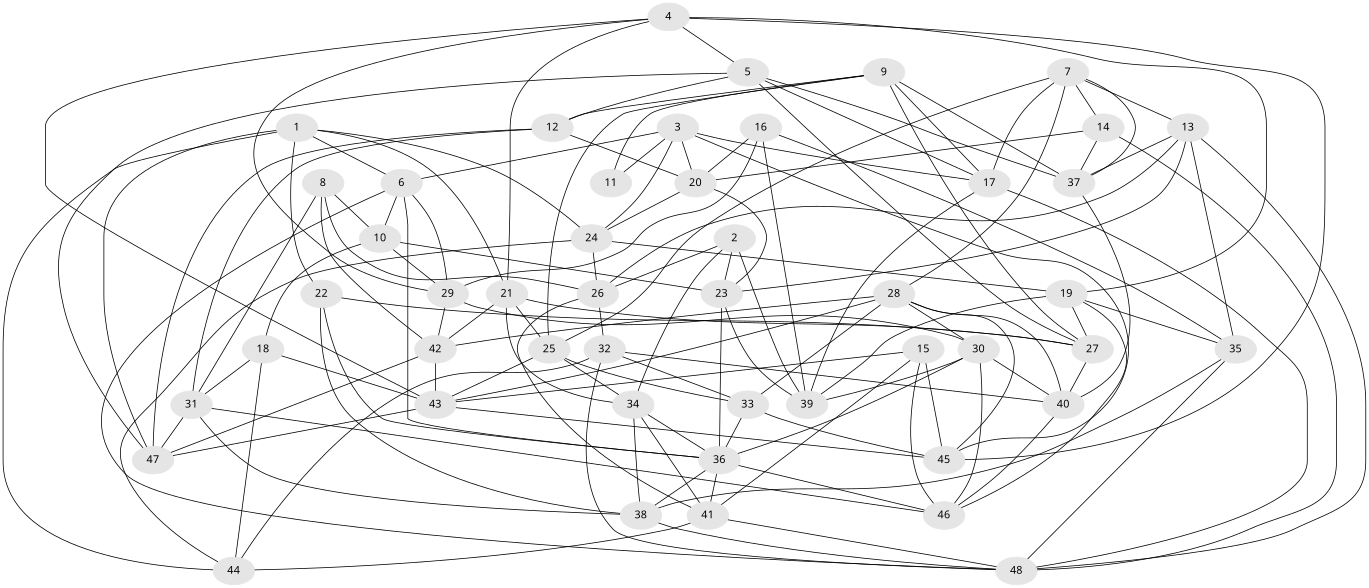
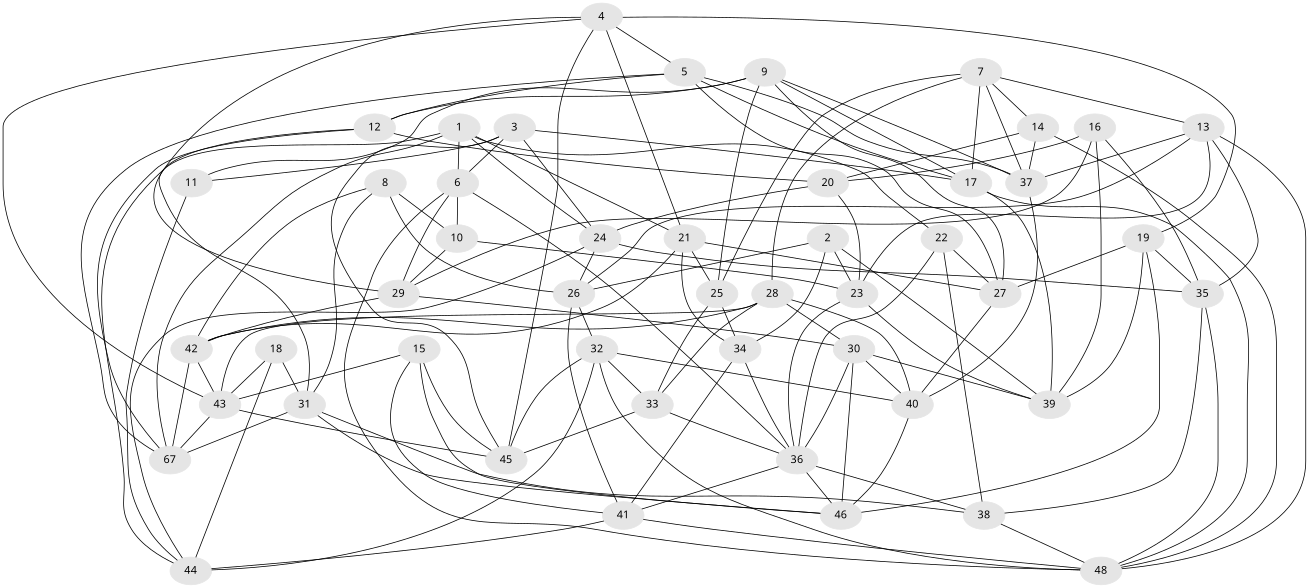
(687, 155) -> none
(829, 266) -> (928, 274)
(310, 267) -> none
(1013, 349) -> (537, 395)
none -> (130, 372)
(492, 377) -> none
(153, 460) -> (170, 460)
(636, 460) -> none
